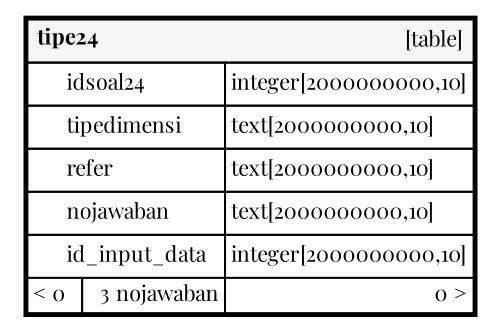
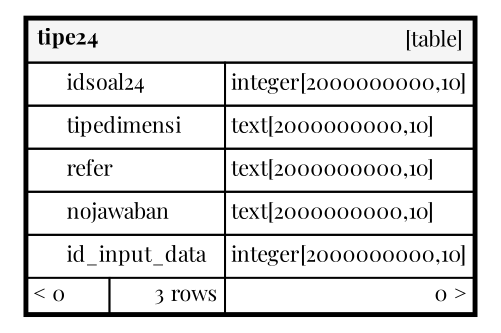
(159, 295) -> (187, 295)
